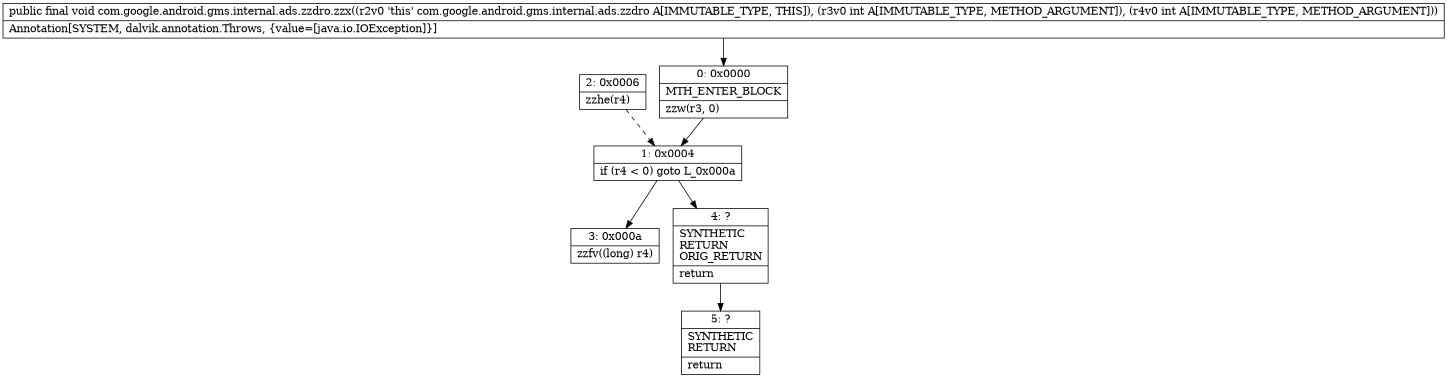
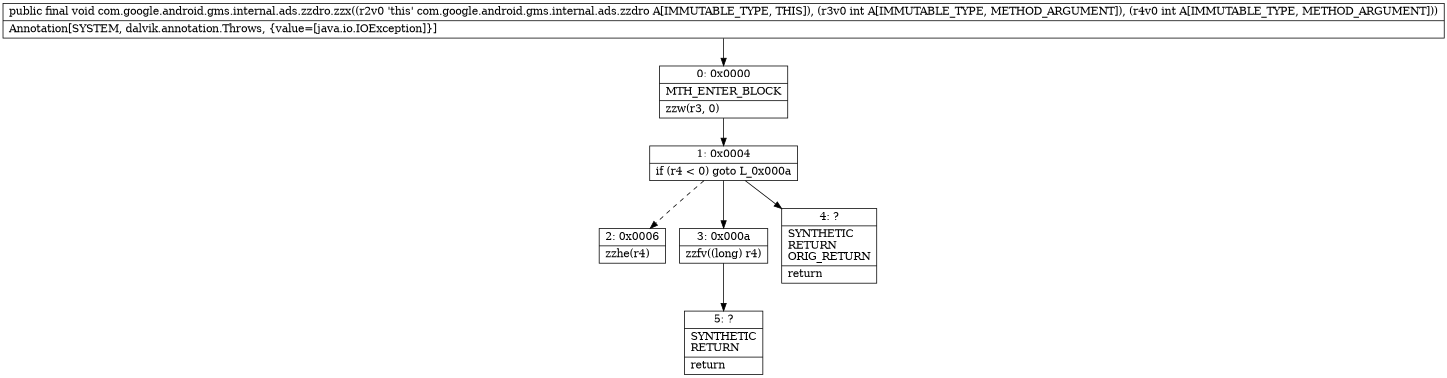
(638, 125) -> (680, 202)
(721, 293) -> (724, 283)
